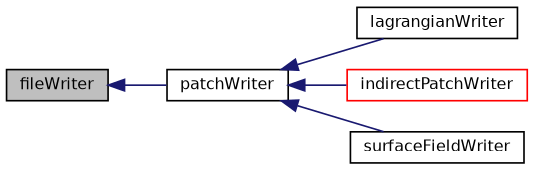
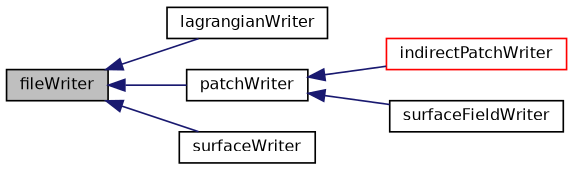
(340, 52) -> (160, 51)
none -> (247, 147)
